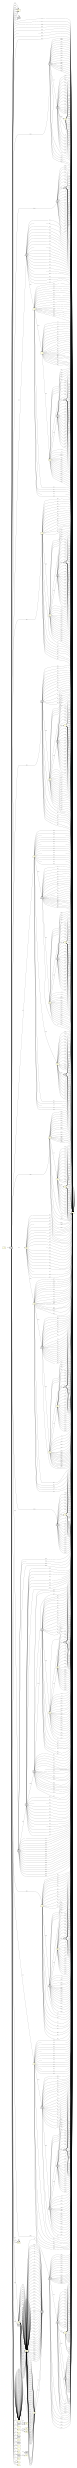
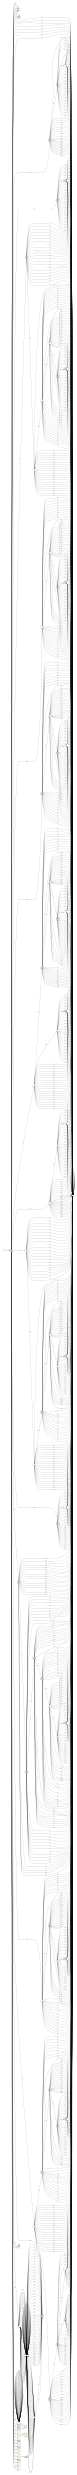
(27, 2455) -> none
